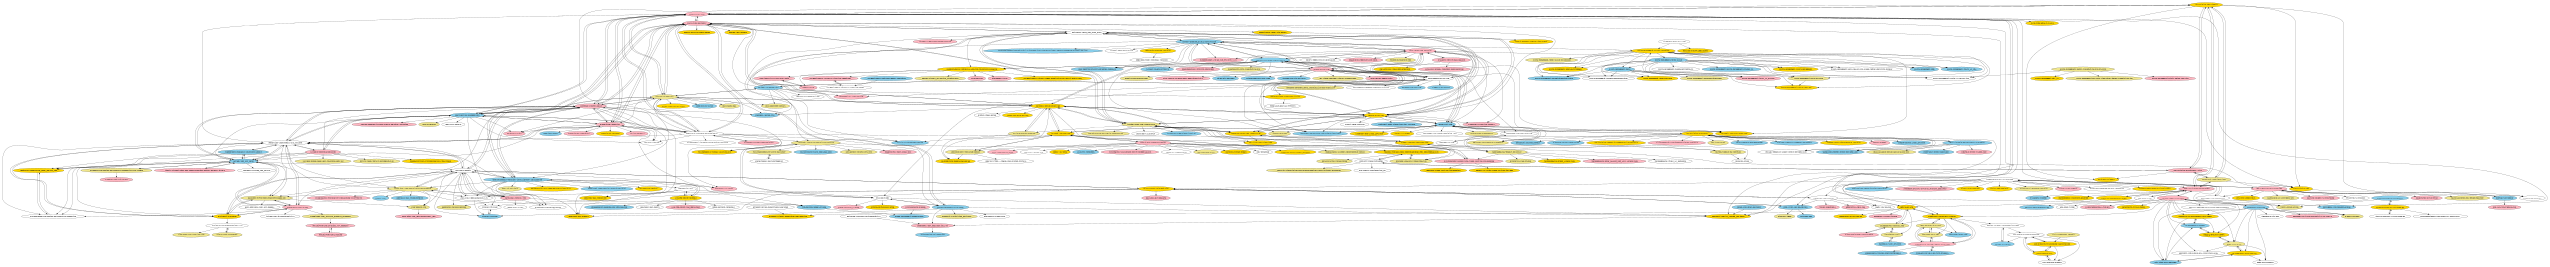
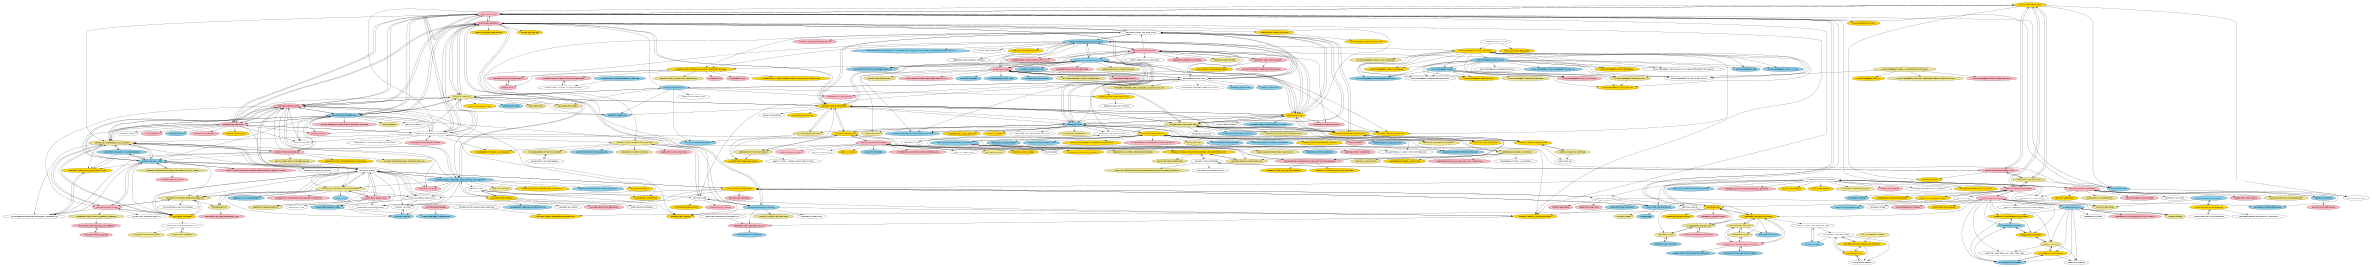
(1683, 75) -> (1503, 75)
none -> (128, 134)
(285, 143) -> (112, 143)
(2301, 189) -> (2119, 189)
